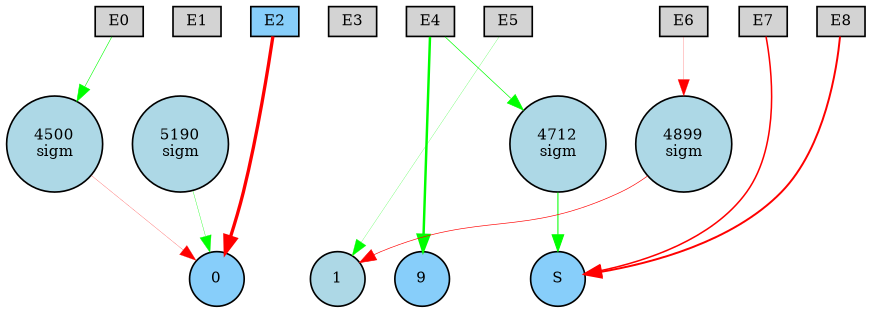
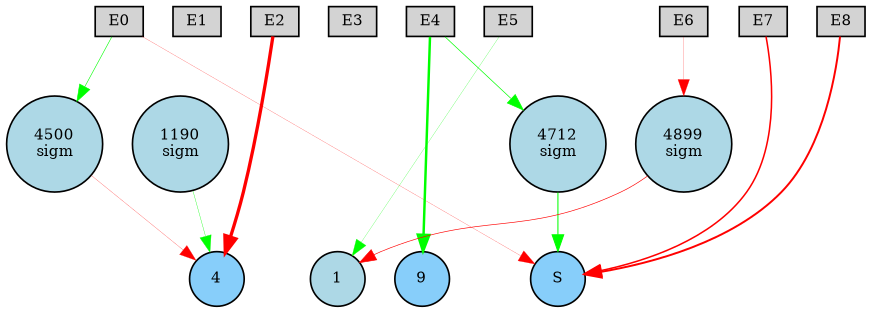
(275, 22) -> (275, 22)
(180, 144) -> (180, 144)
none -> (331, 146)
(217, 279) -> (217, 279)
